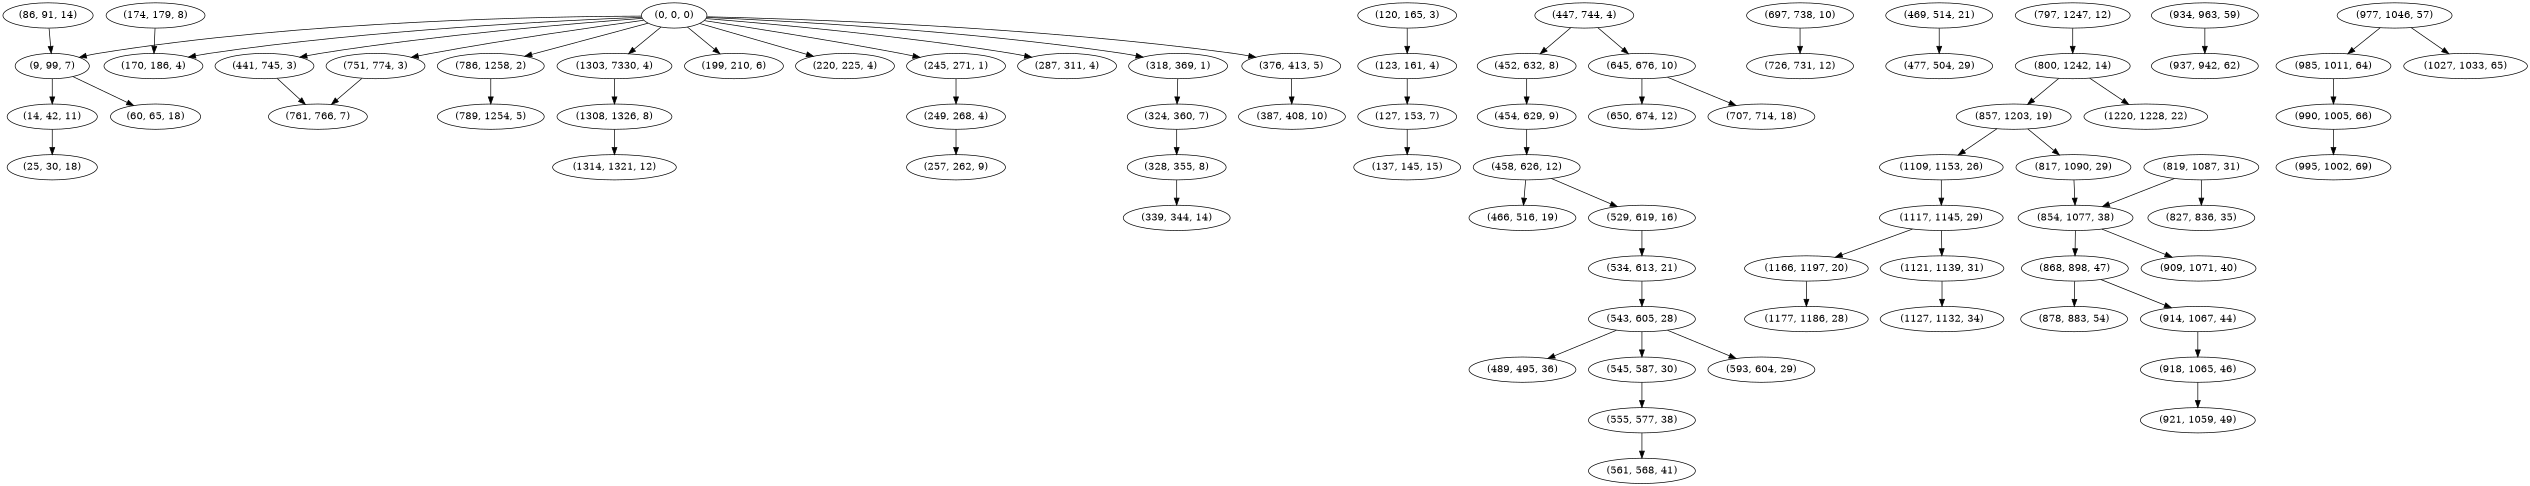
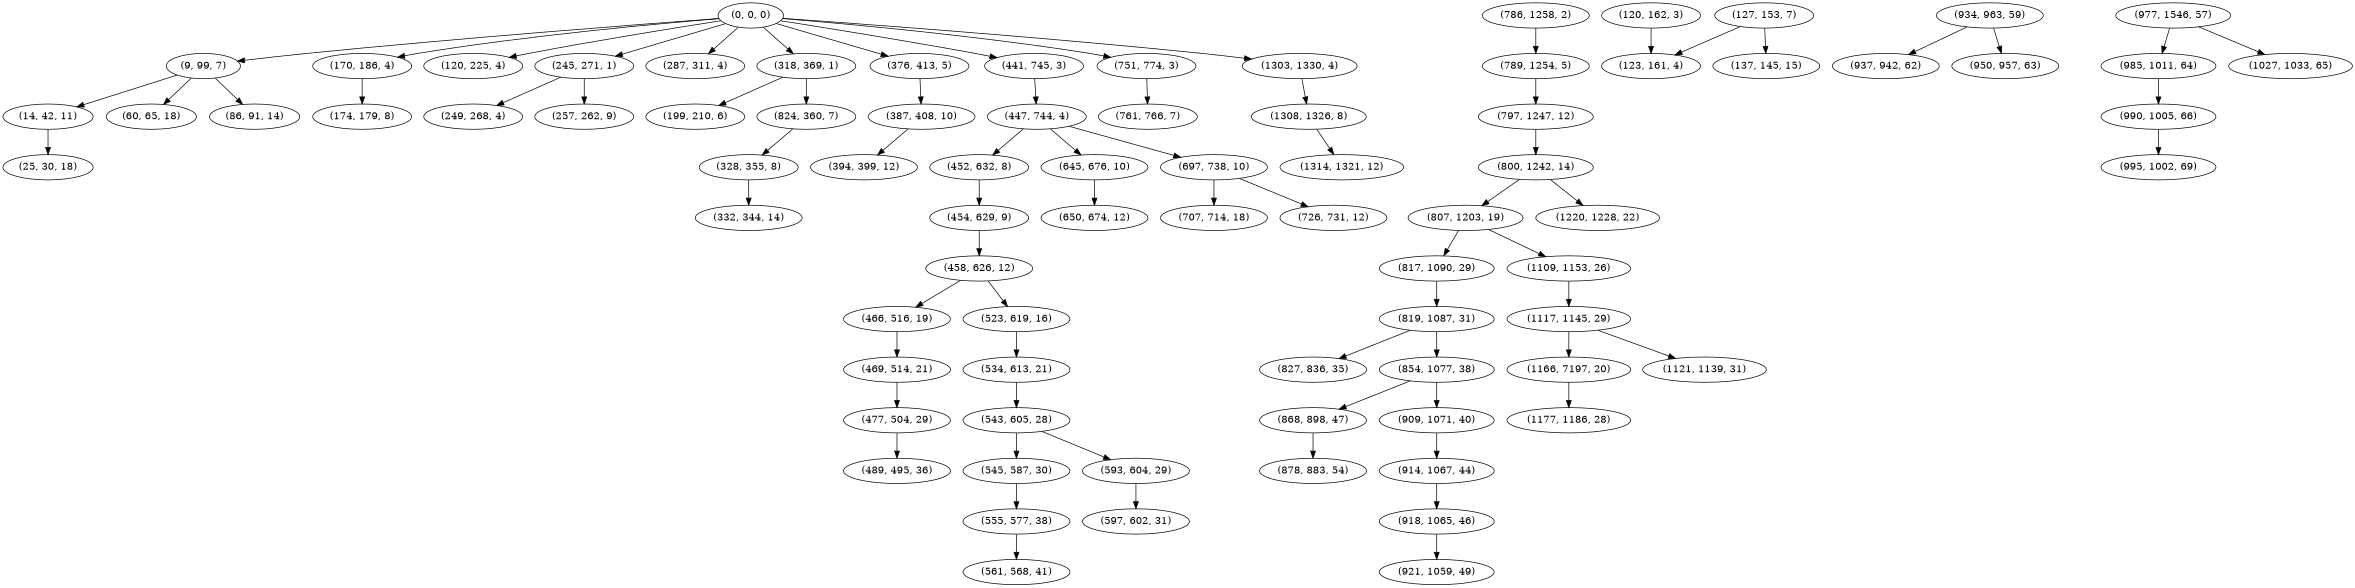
(1407, 15) -> (1651, 15)
(2395, 15) -> (2173, 15)
(50, 37) -> (226, 89)
(155, 37) -> (362, 88)
(701, 38) -> (754, 90)
(590, 39) -> none
(614, 66) -> (1300, 66)
(845, 66) -> (473, 66)
none -> (2005, 66)
(1407, 88) -> (1711, 39)
none -> (1536, 88)
(289, 89) -> (1035, 88)
(1698, 90) -> (1214, 189)
(1177, 117) -> (806, 117)
(2014, 117) -> (1466, 218)
(956, 139) -> (584, 88)
none -> (1121, 141)
none -> (864, 167)
(2074, 189) -> (1437, 290)
(1177, 218) -> (749, 218)
(1642, 218) -> (1016, 319)
(1806, 268) -> (1569, 370)
(2133, 292) -> (1437, 442)
(1942, 319) -> none
none -> (897, 341)
(1585, 343) -> (897, 442)
none -> (1136, 521)
